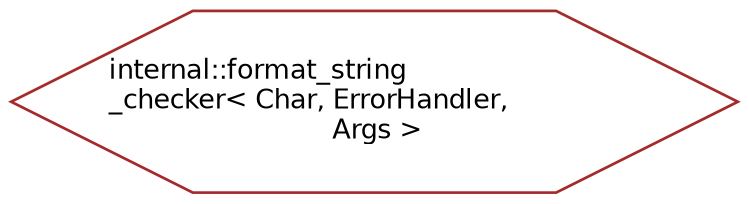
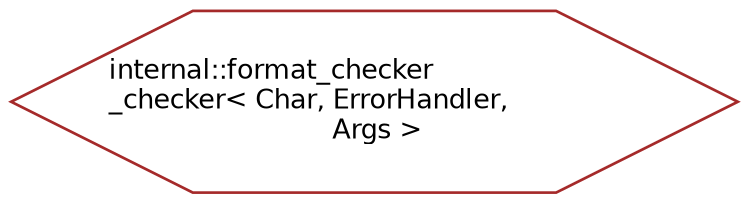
(374, 102) -> (374, 102)
